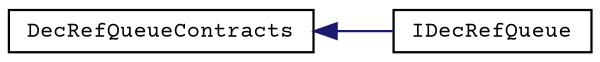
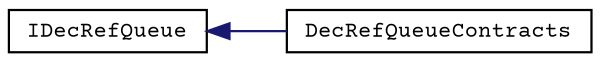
(365, 31) -> (258, 31)
